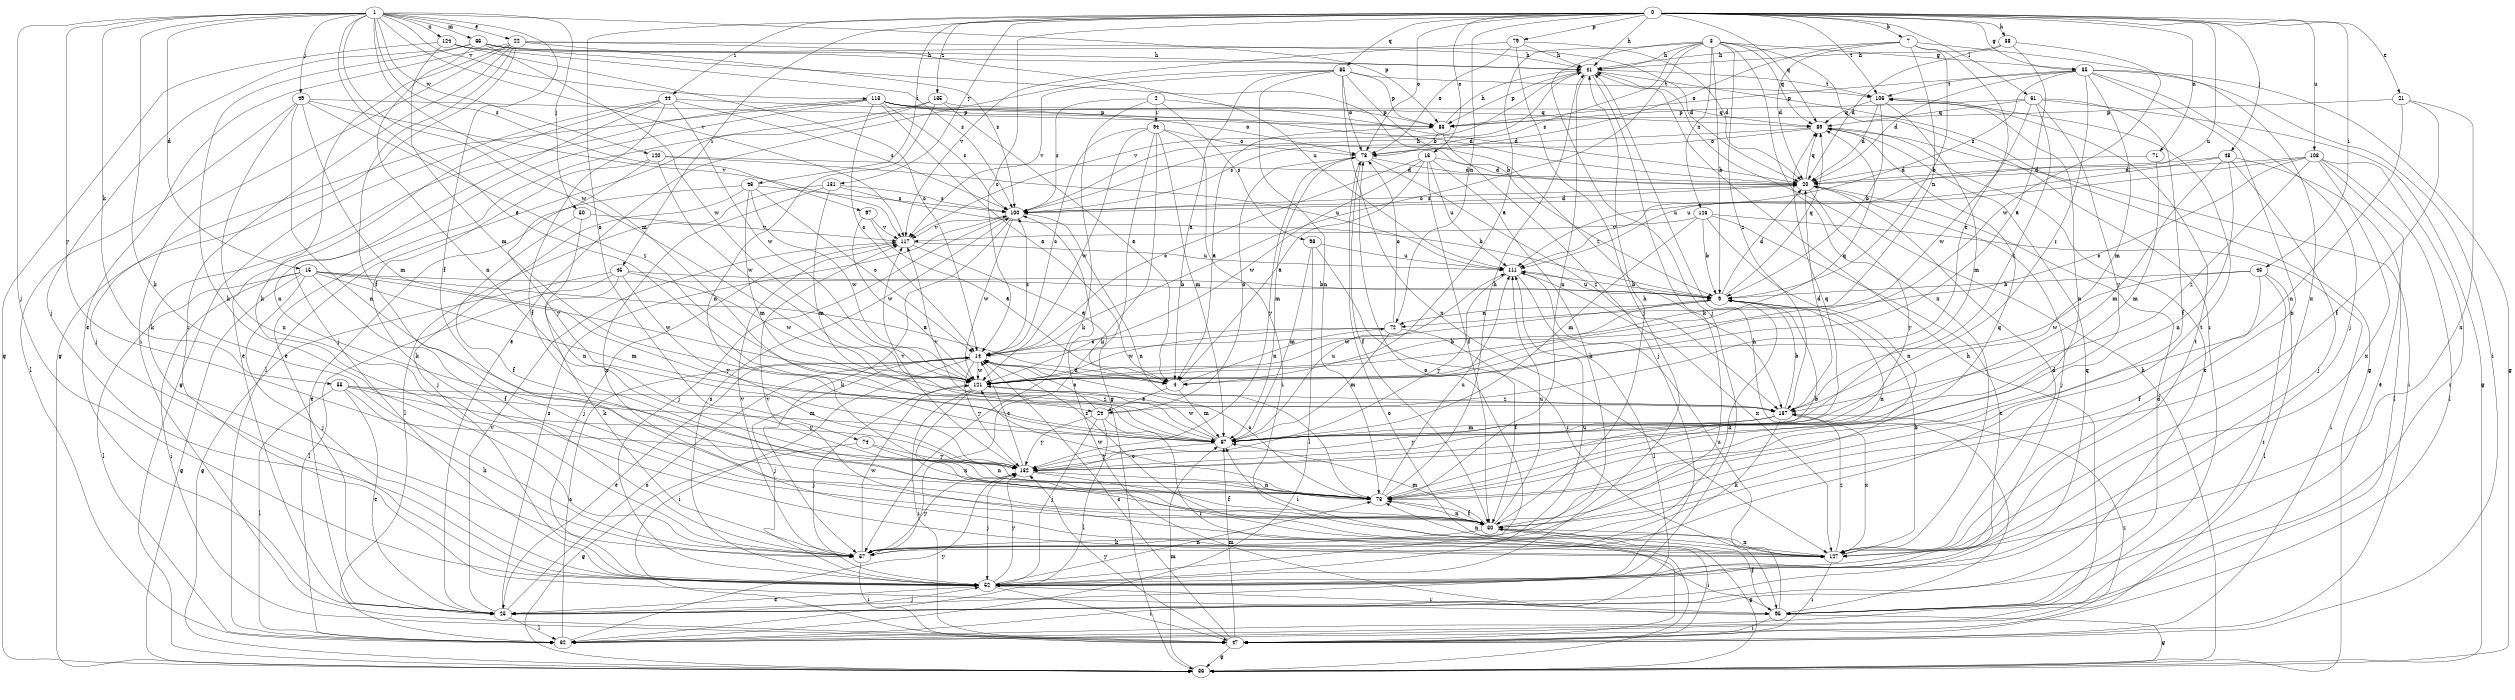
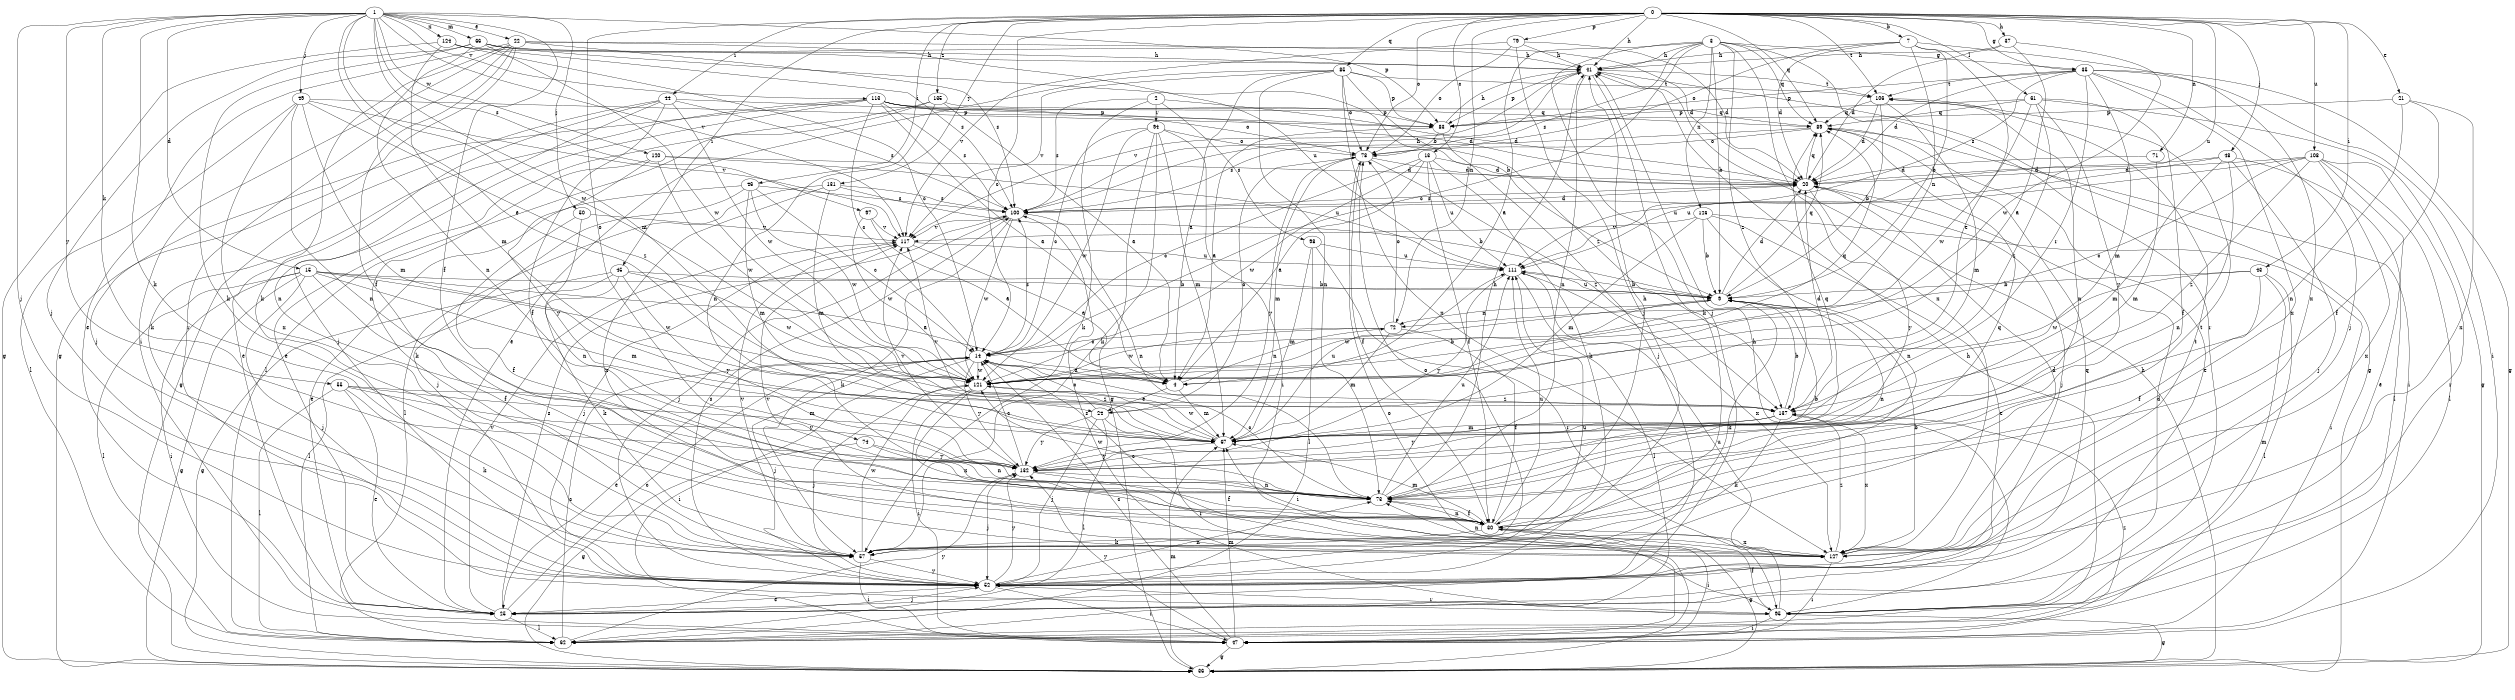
(2008, 42) -> (2008, 42)
(2264, 442) -> (2264, 442)
(934, 500) -> (923, 571)
